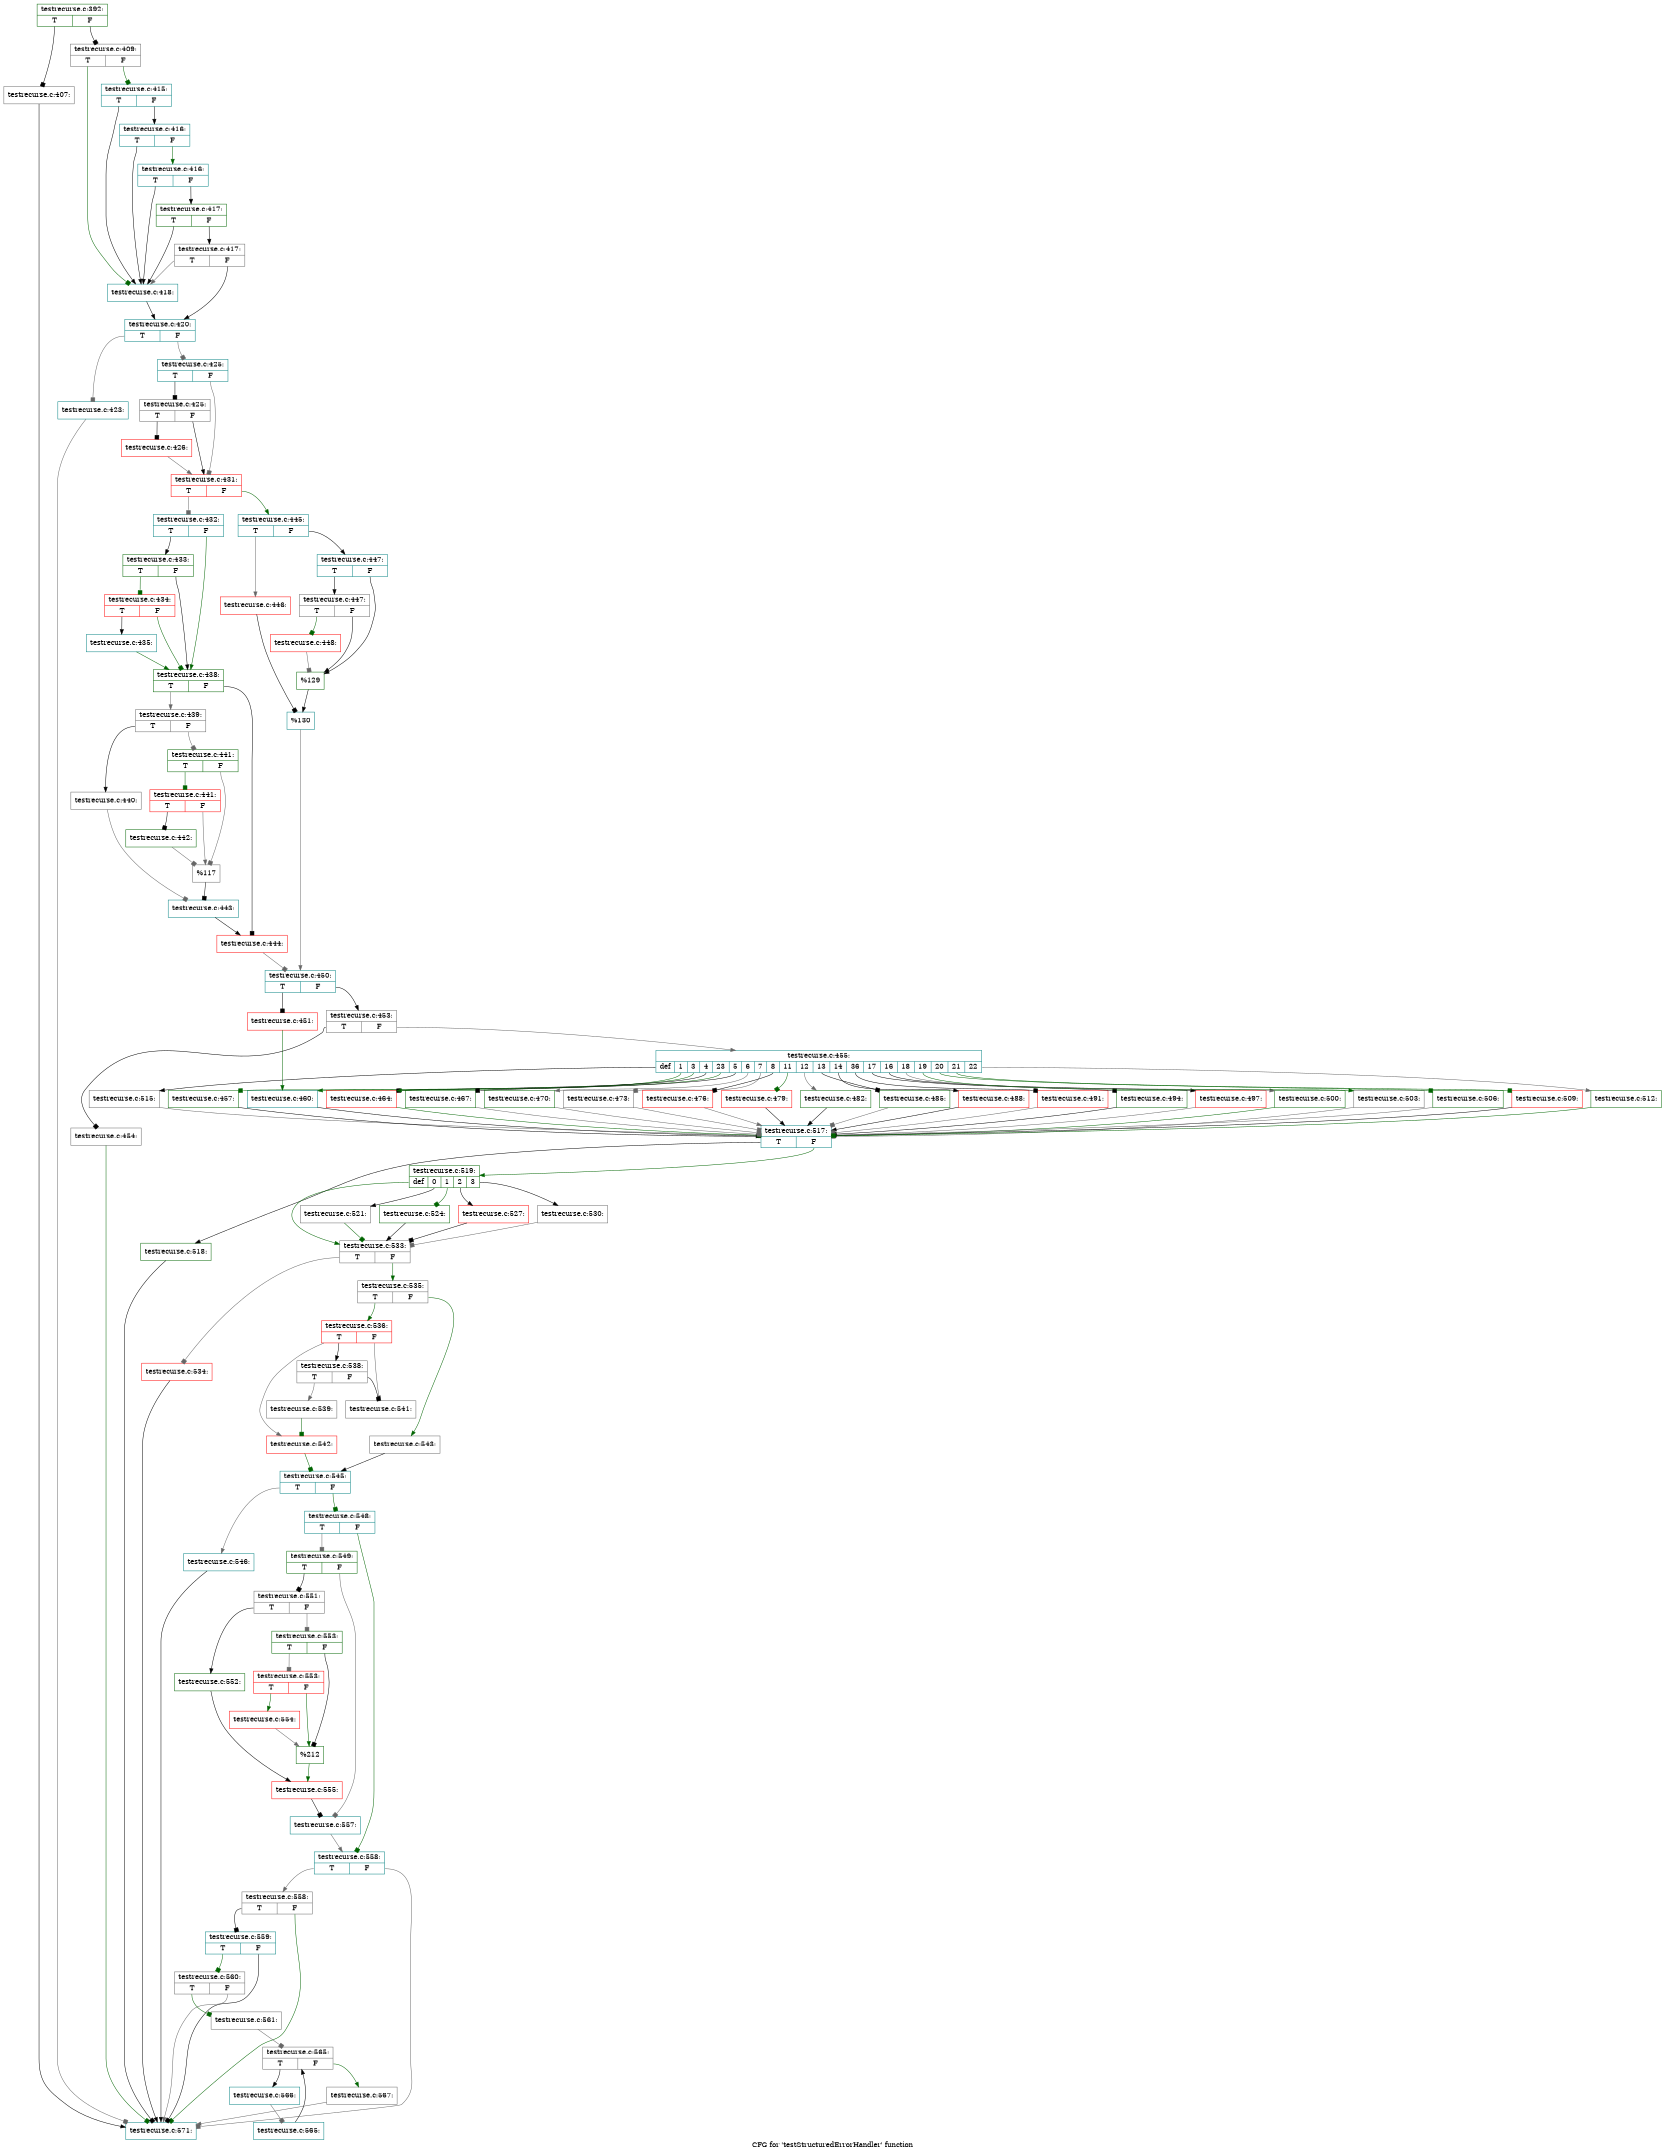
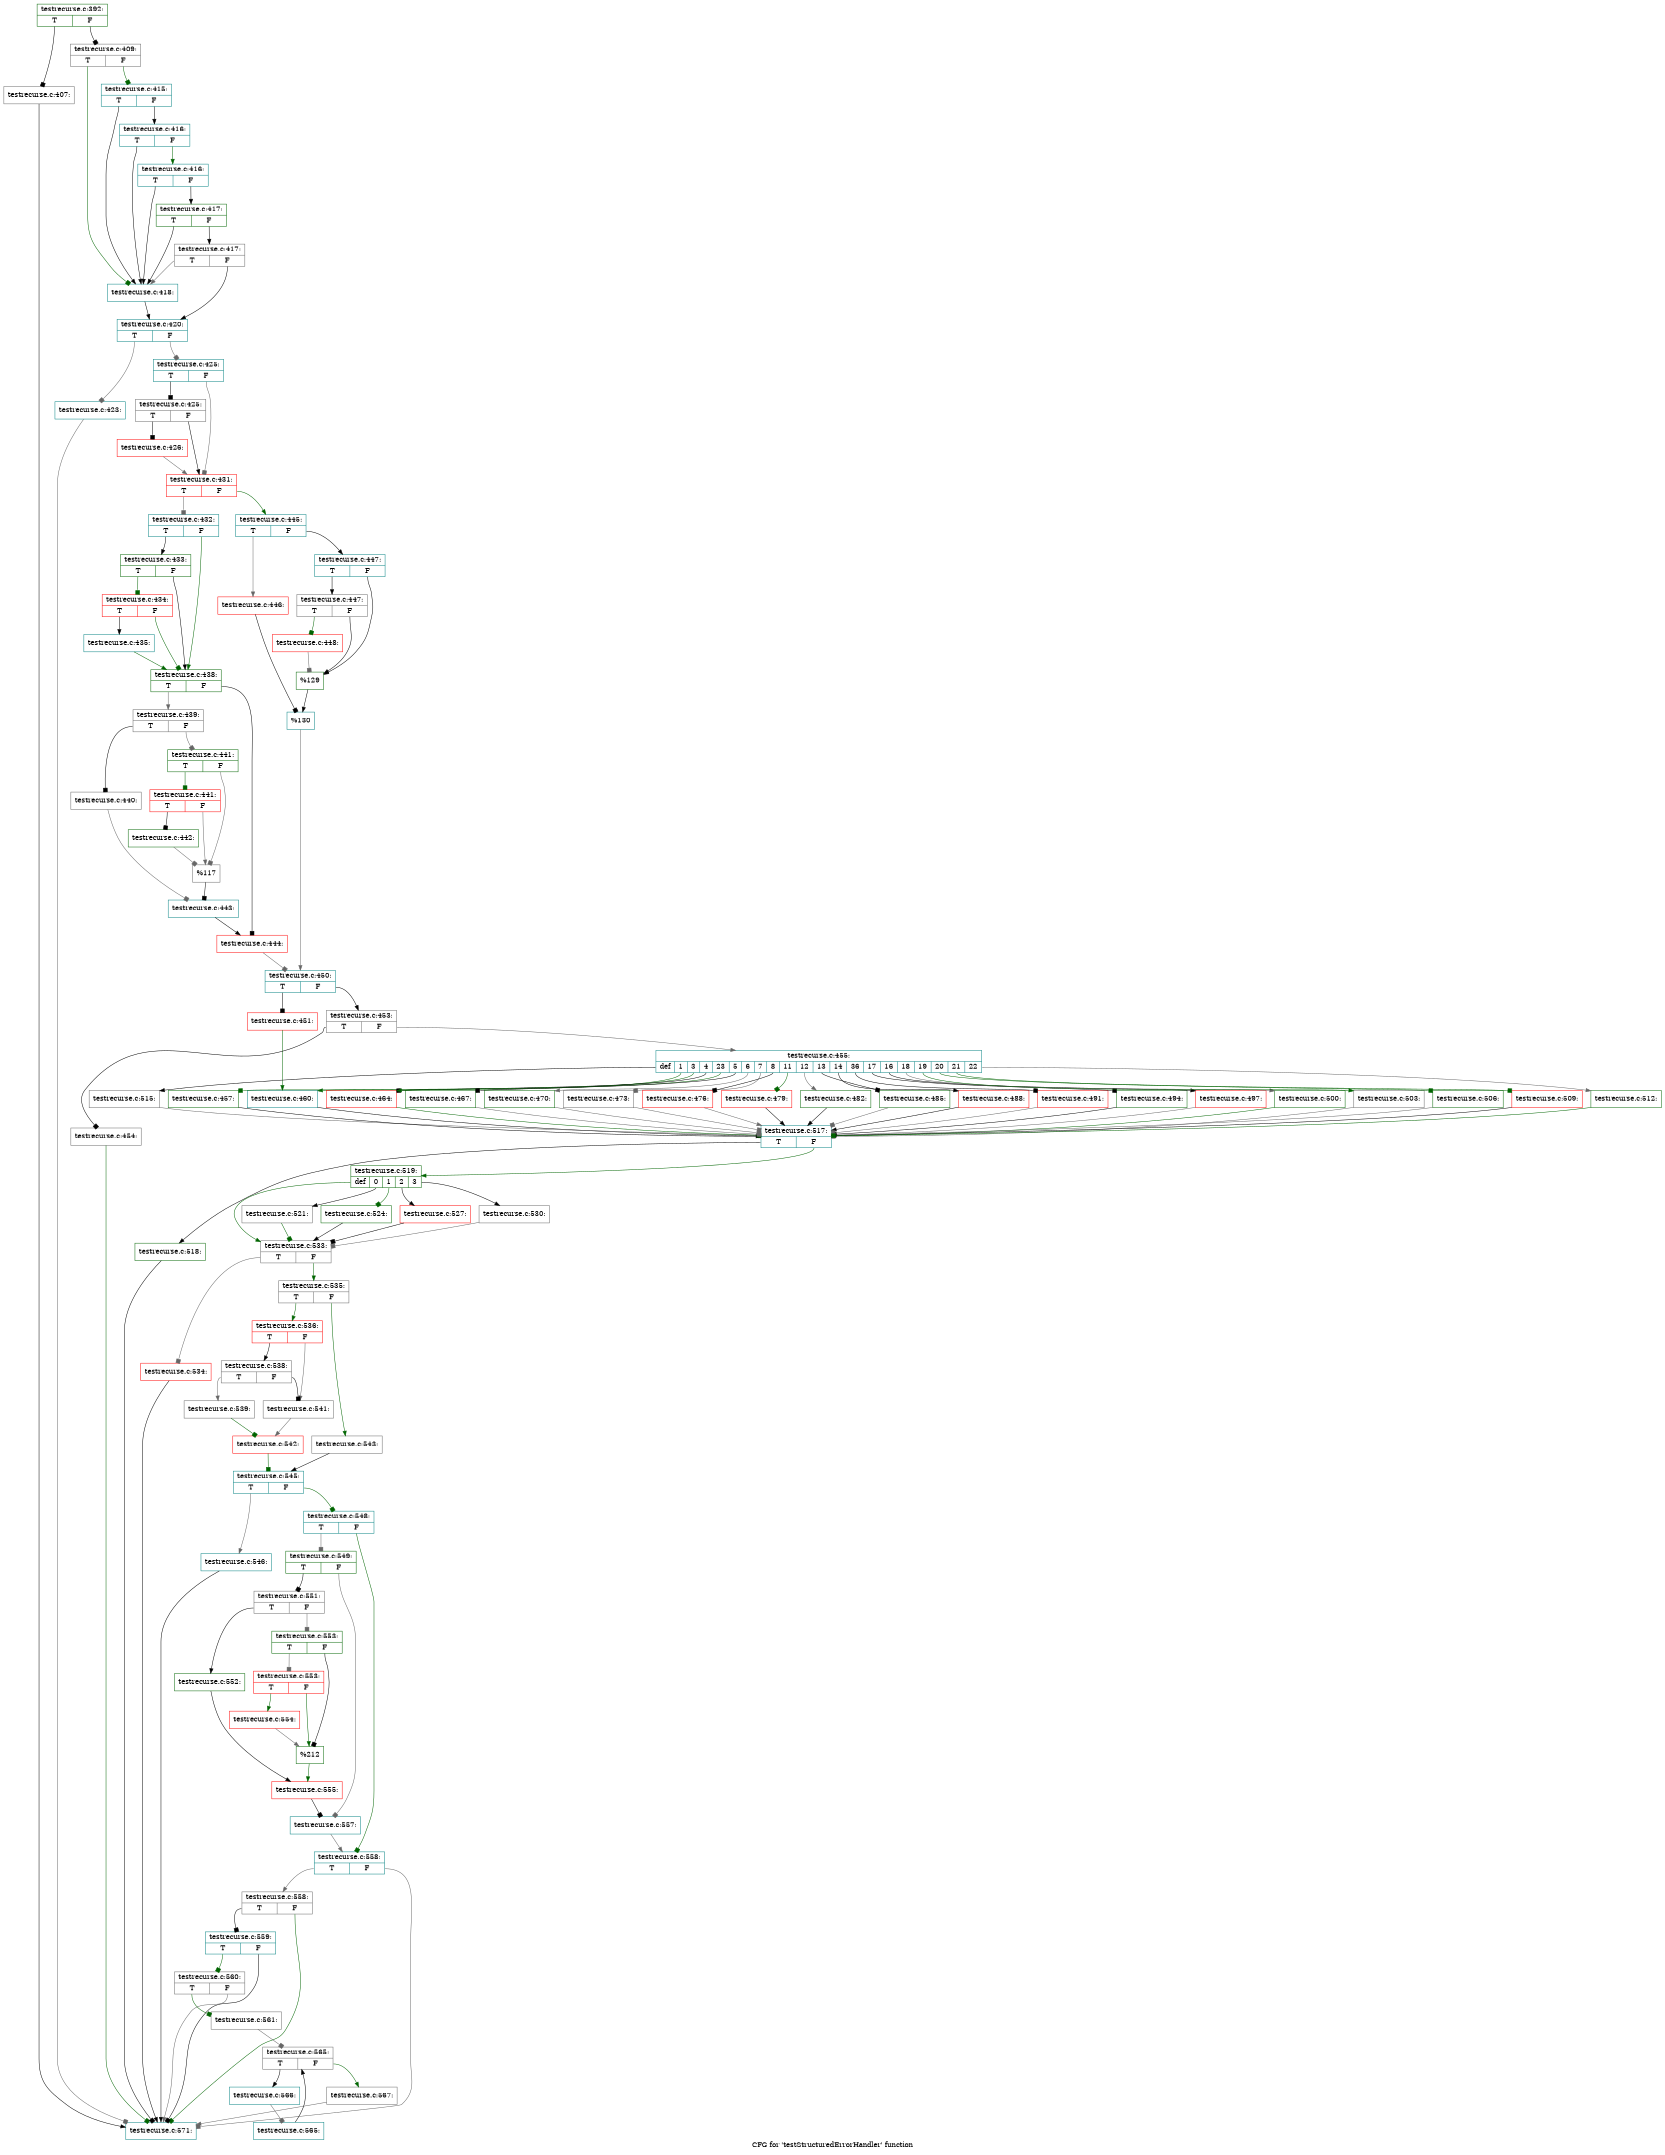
(110, 750) -> (109, 751)
(272, 1379) -> (285, 1425)
